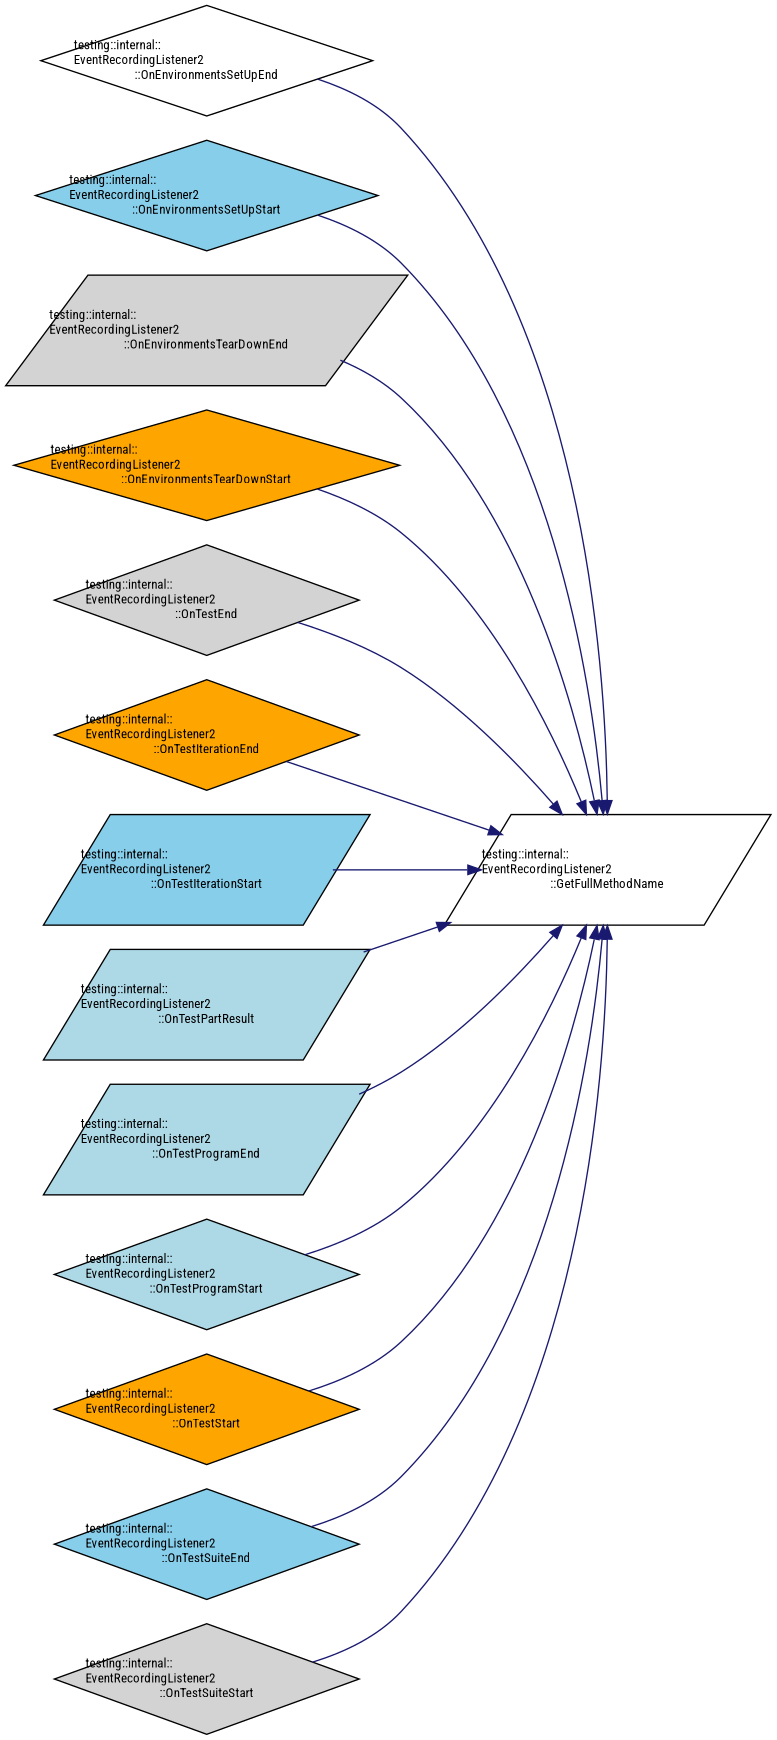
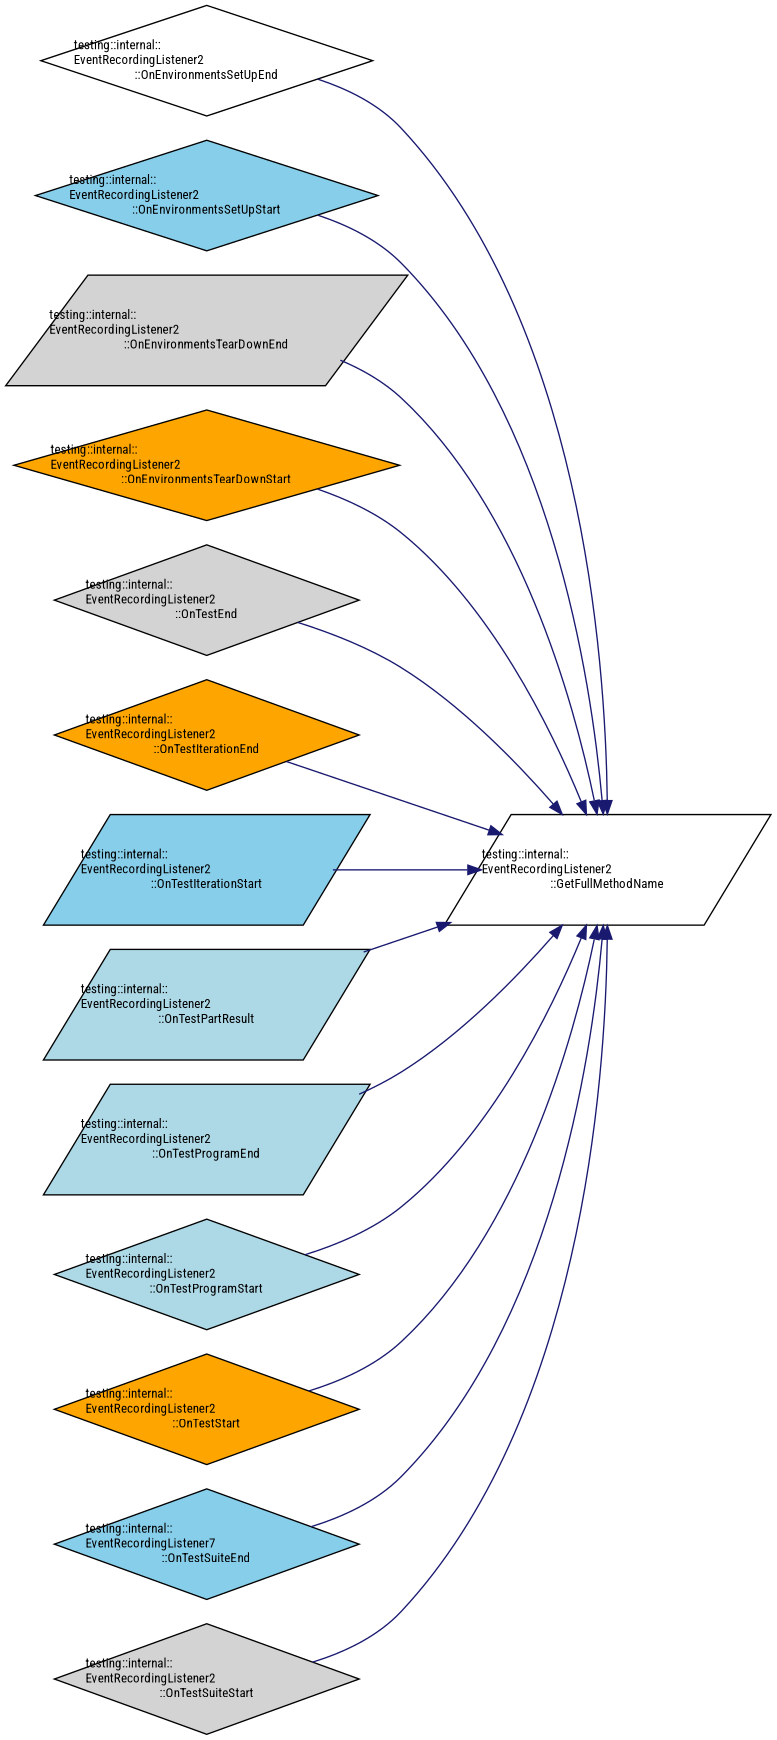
(207, 1544) -> (207, 1544)
